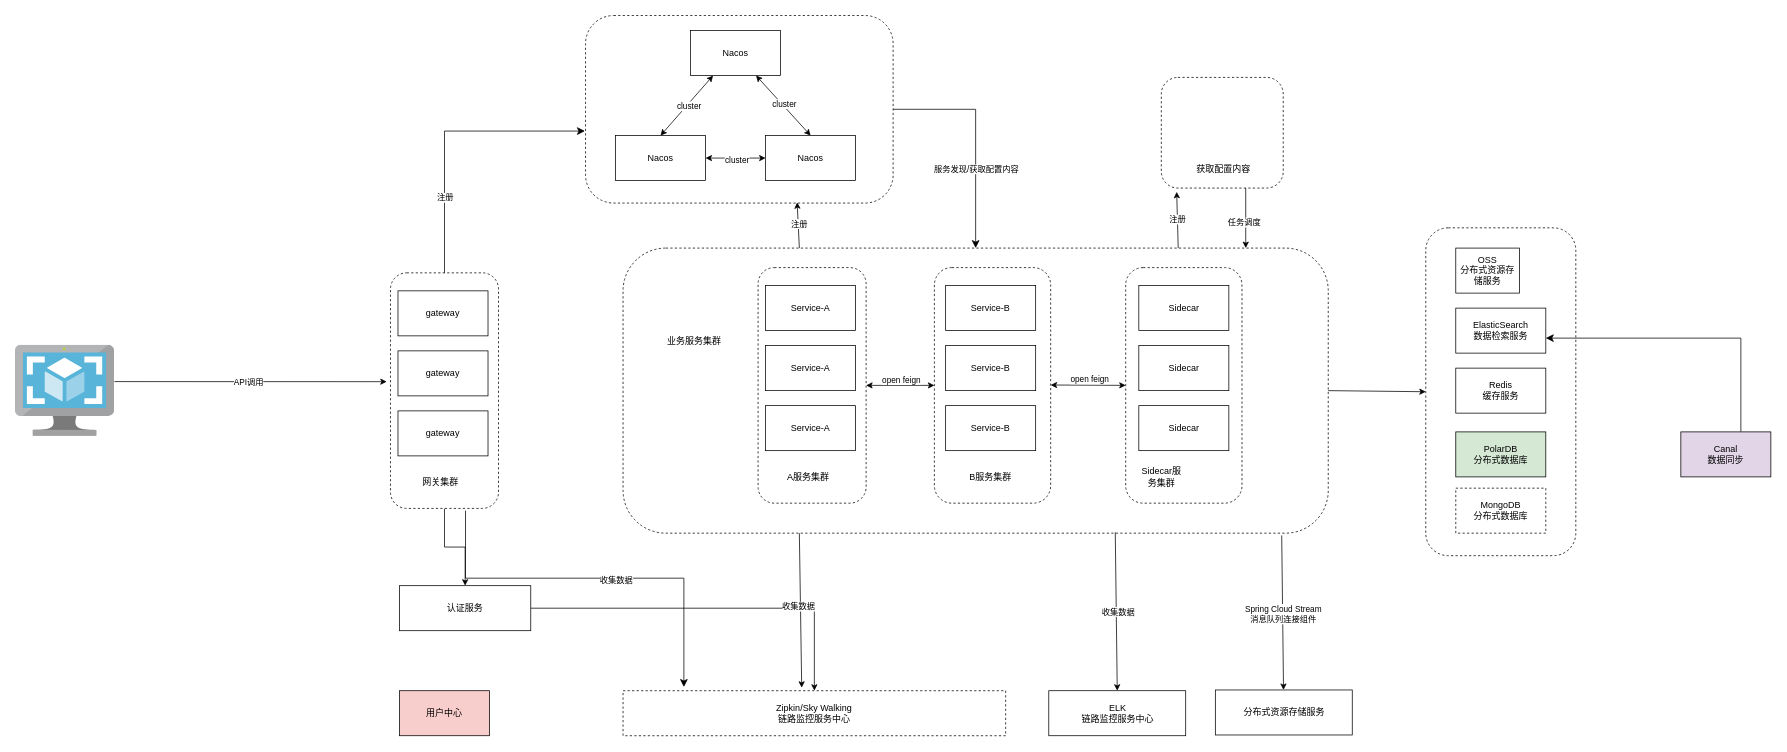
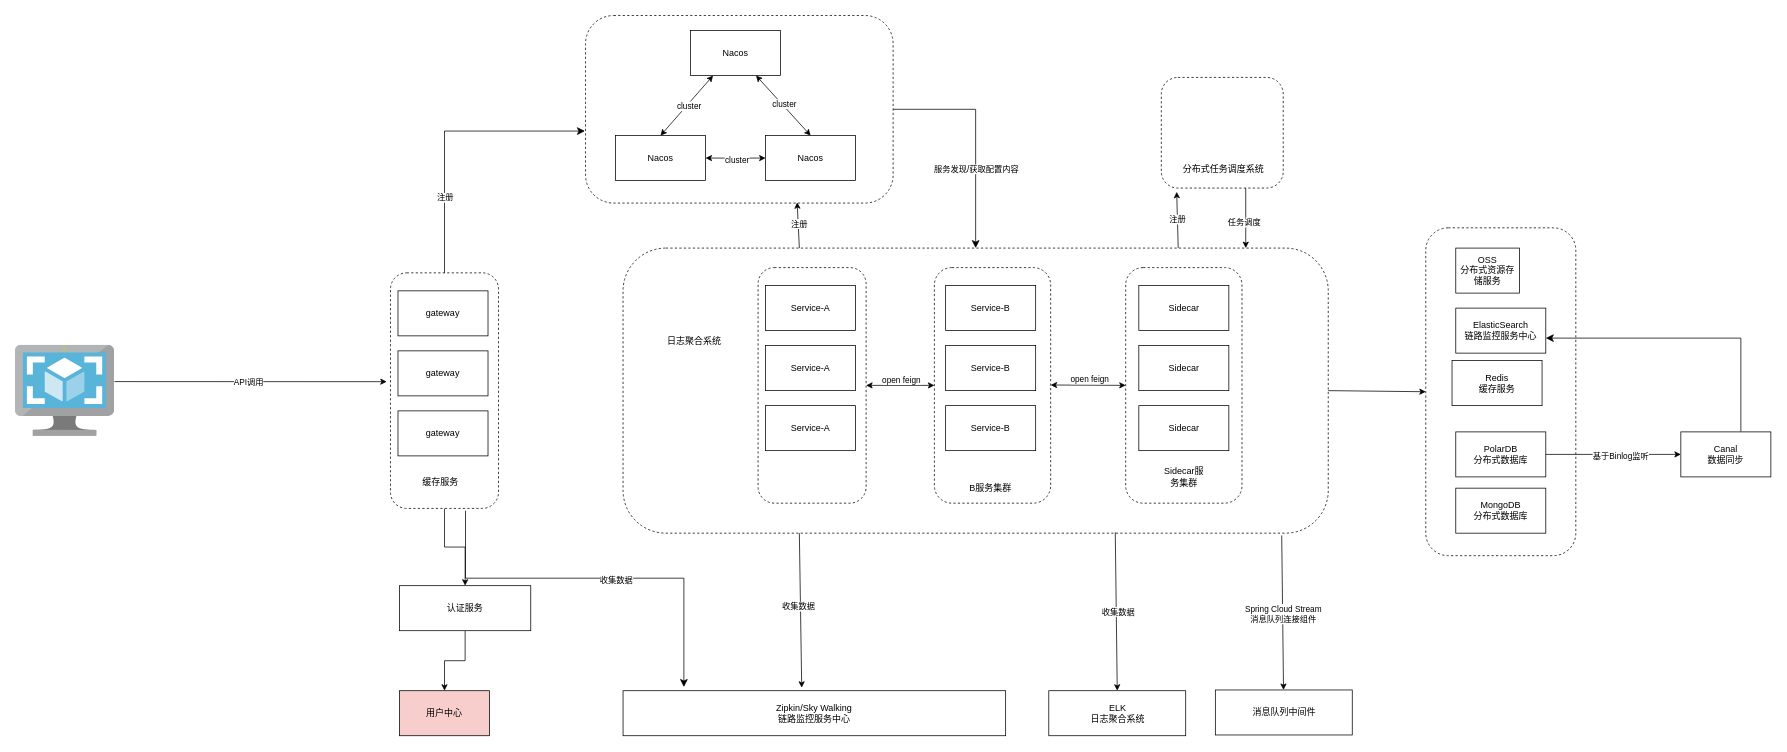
(1223, 169) -> (1223, 169)
(1500, 330) -> (1500, 330)
(694, 342) -> (694, 342)
(1500, 390) -> (1497, 383)
(1500, 454) -> (1500, 454)
none -> (1610, 454)
(1725, 454) -> (1725, 454)
(808, 477) -> none
(990, 477) -> (990, 488)
(1161, 477) -> (1184, 477)
(441, 482) -> (441, 482)
(1500, 510) -> (1500, 510)
(657, 608) -> (444, 661)
(1284, 712) -> (1284, 712)
(814, 713) -> (814, 713)
(1118, 713) -> (1118, 713)
